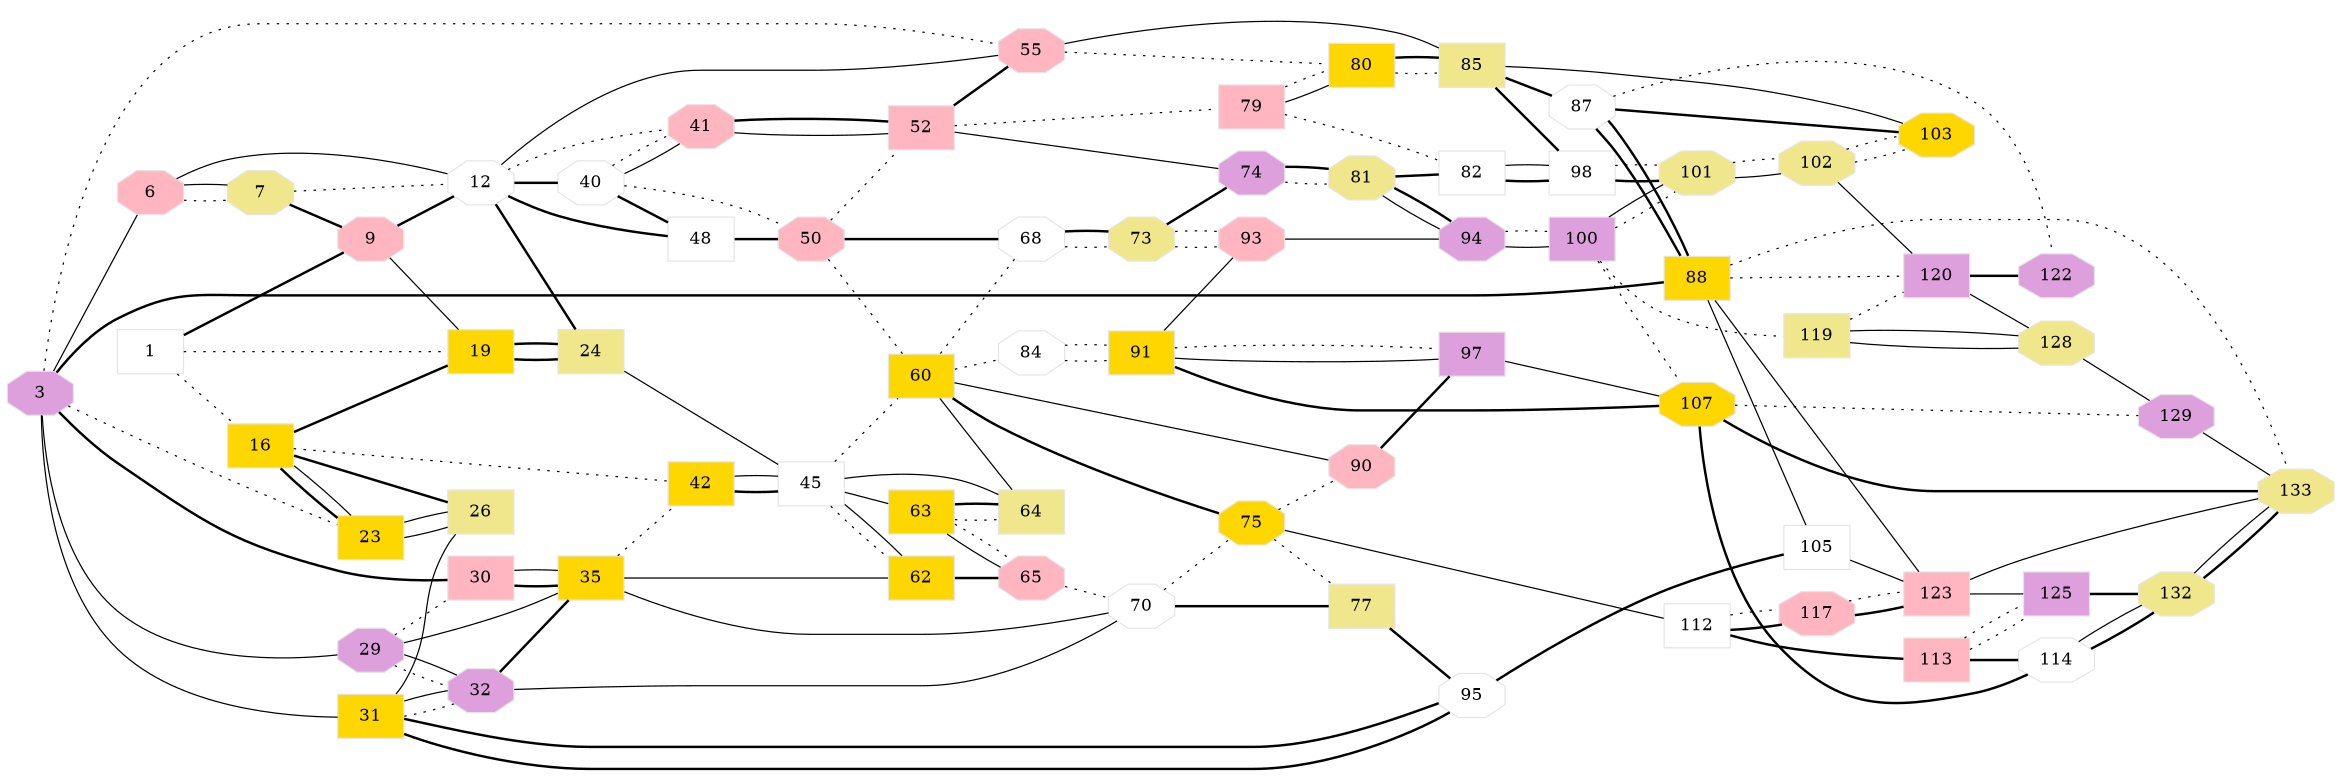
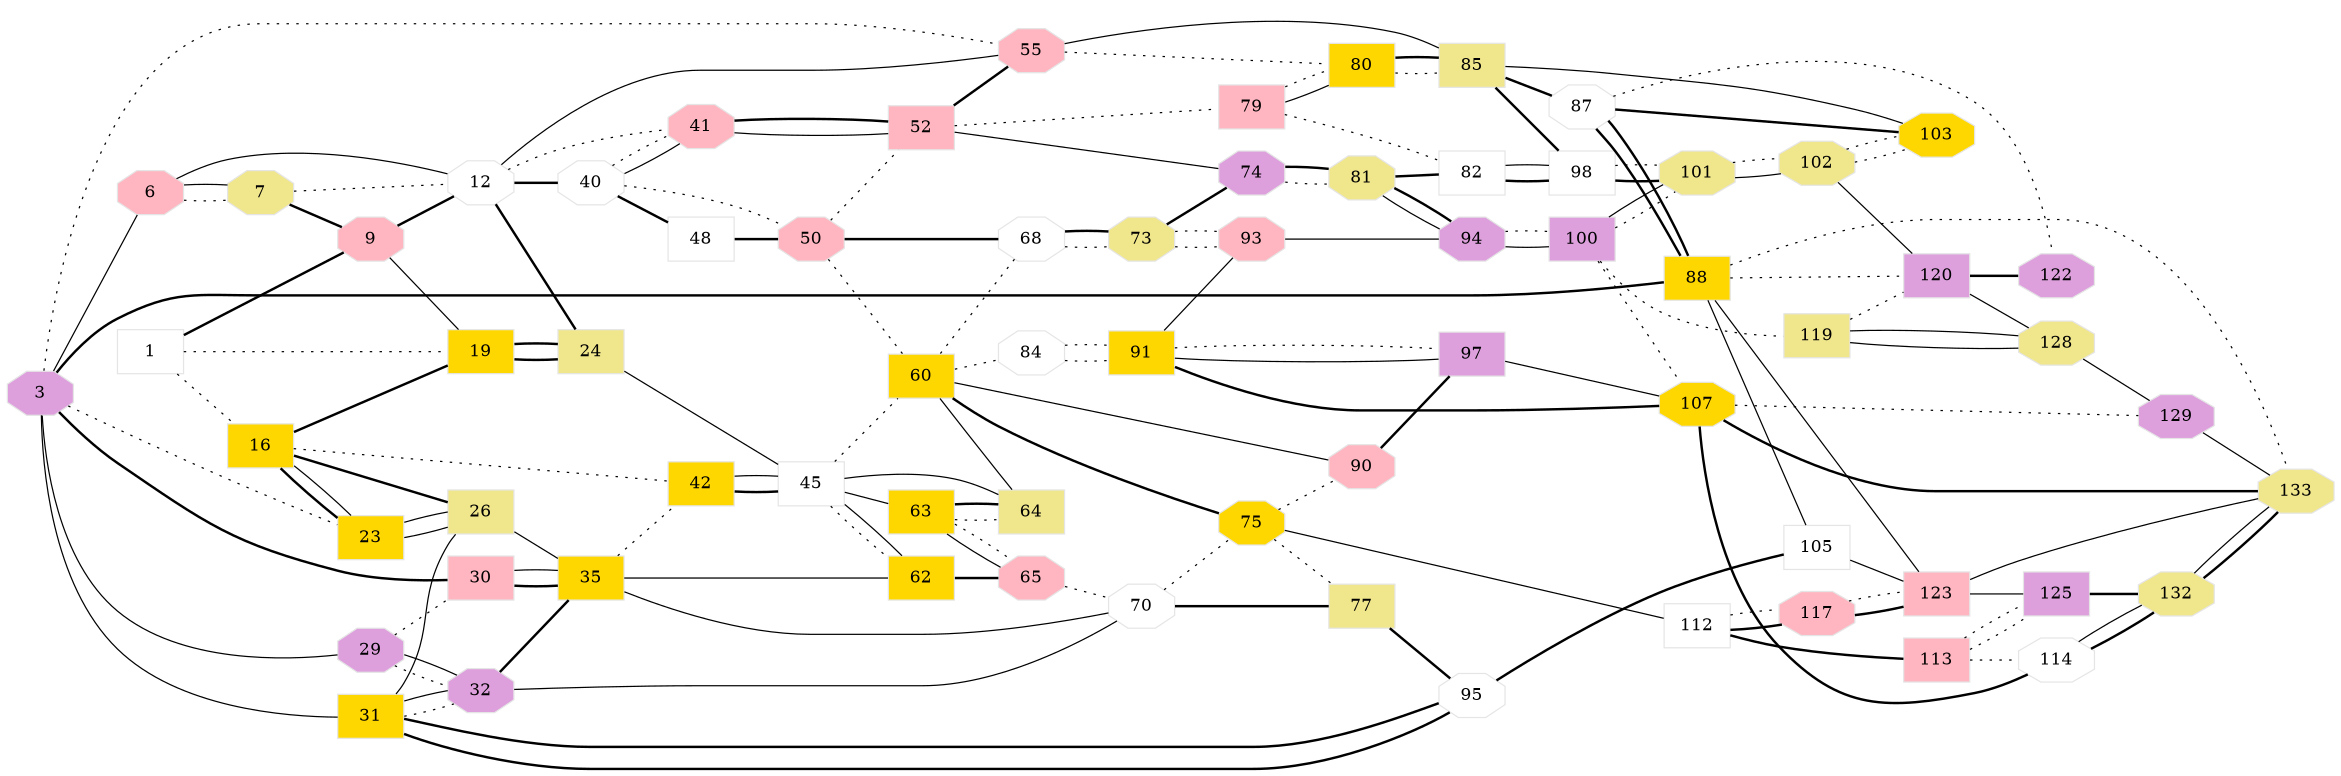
(586, 223) -> none
(482, 622) -> (536, 545)
(1994, 660) -> (1994, 660)
